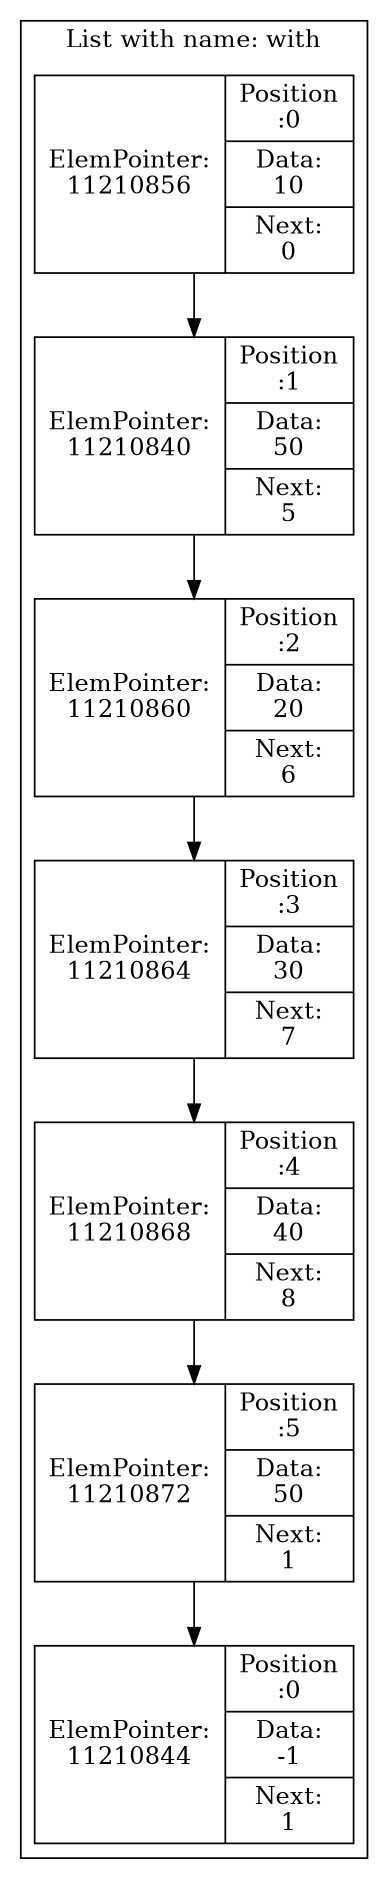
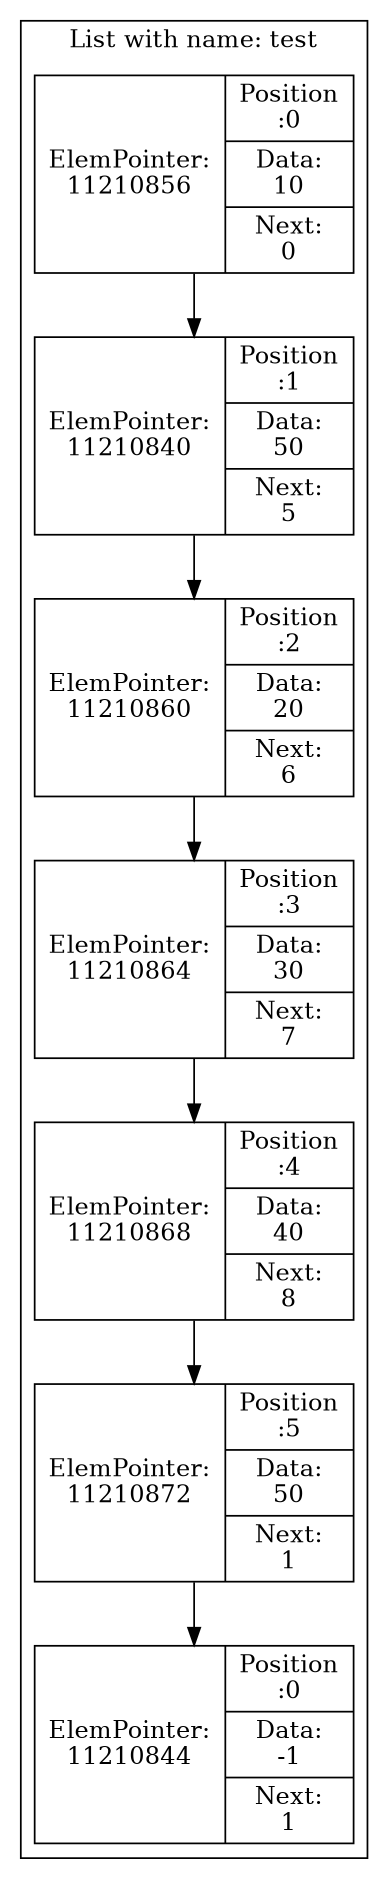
(194, 41) -> (194, 41)
